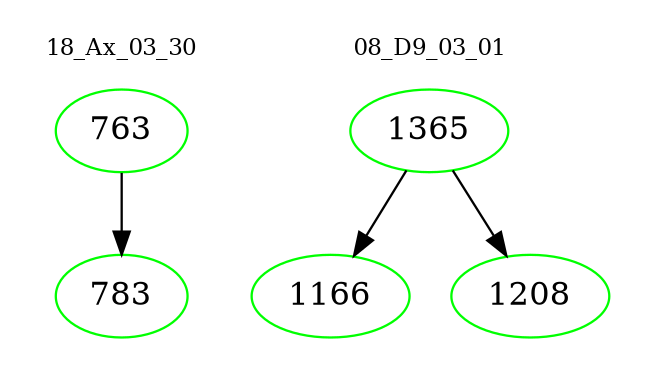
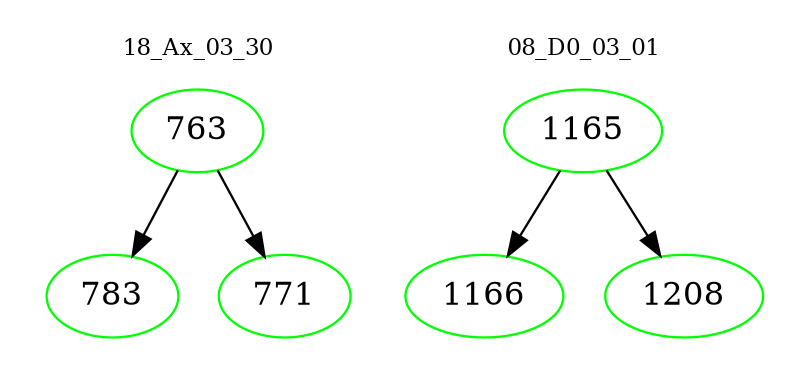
(430, 49) -> (584, 49)
(429, 131) -> (583, 131)
none -> (285, 296)
